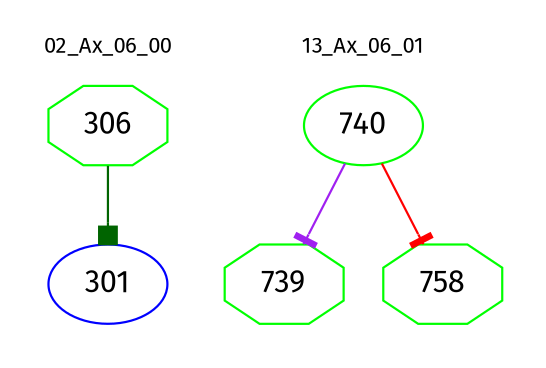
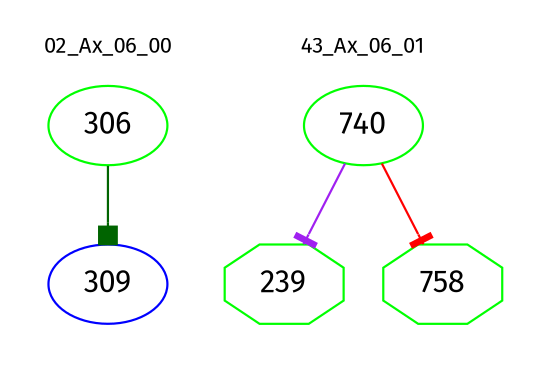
(363, 47) -> (363, 47)
(108, 126) -> (108, 126)
(108, 284) -> (108, 284)
(284, 284) -> (284, 284)
